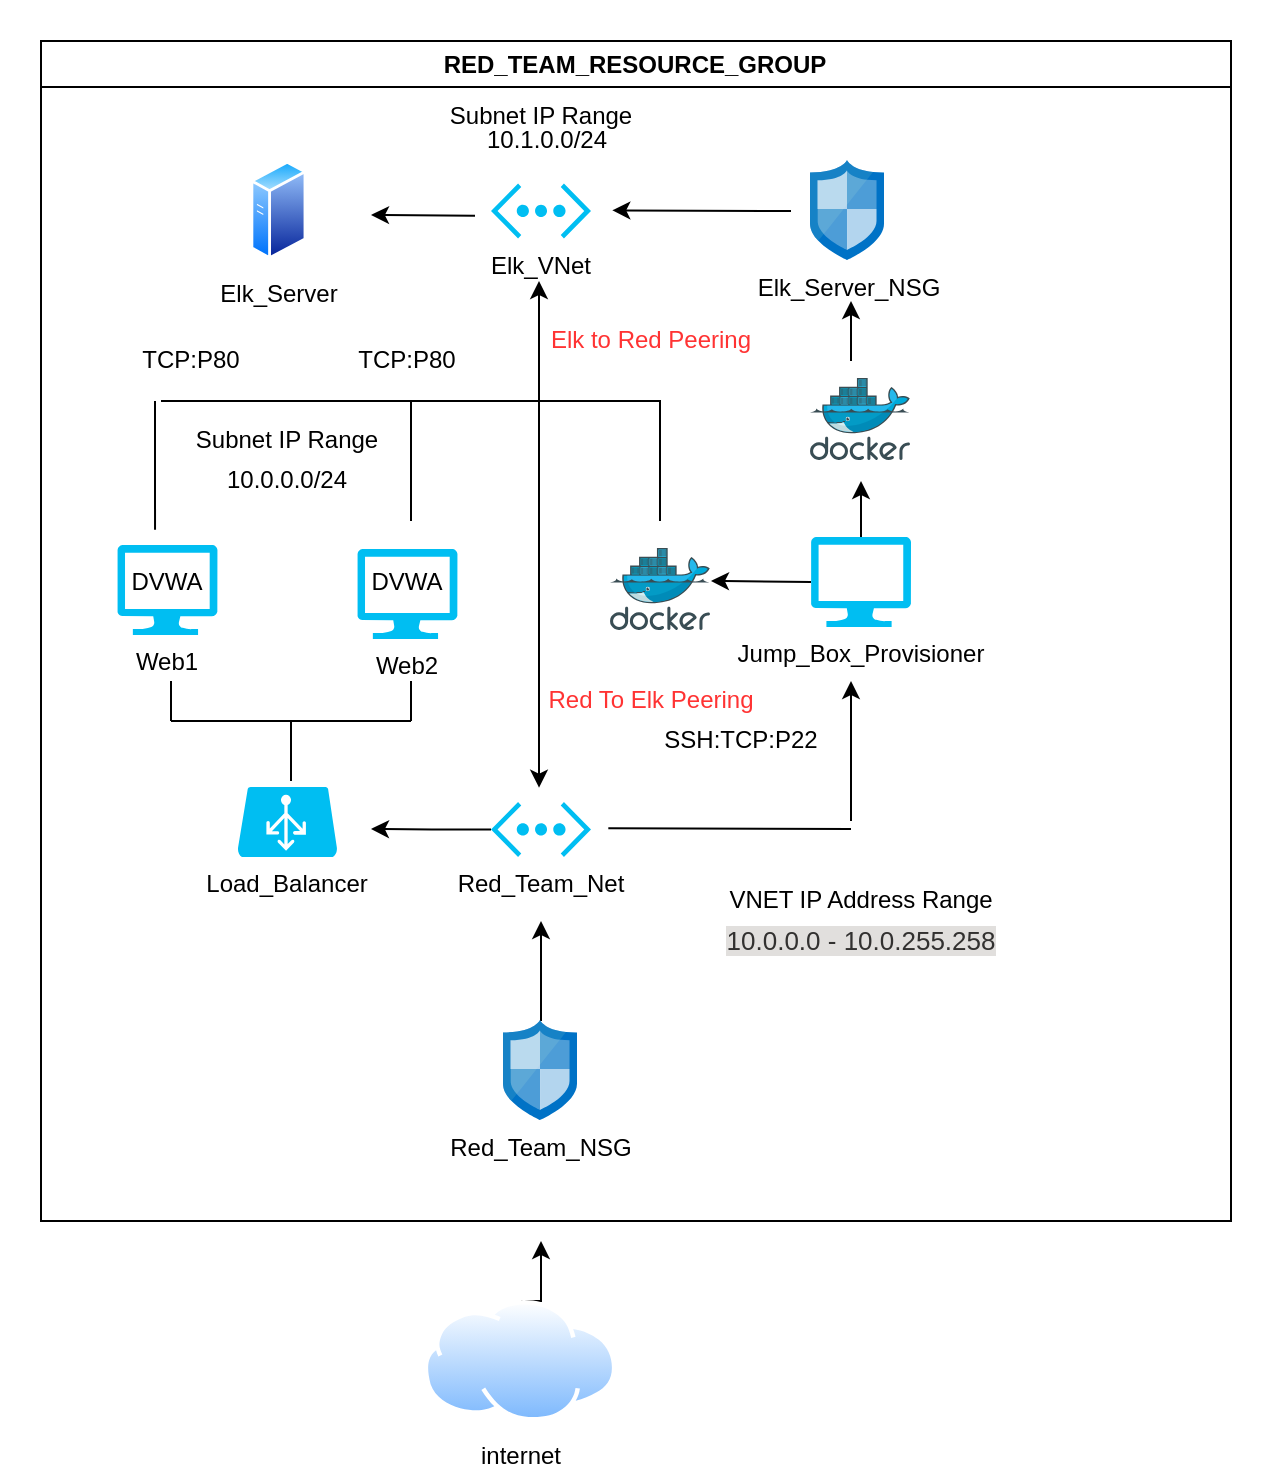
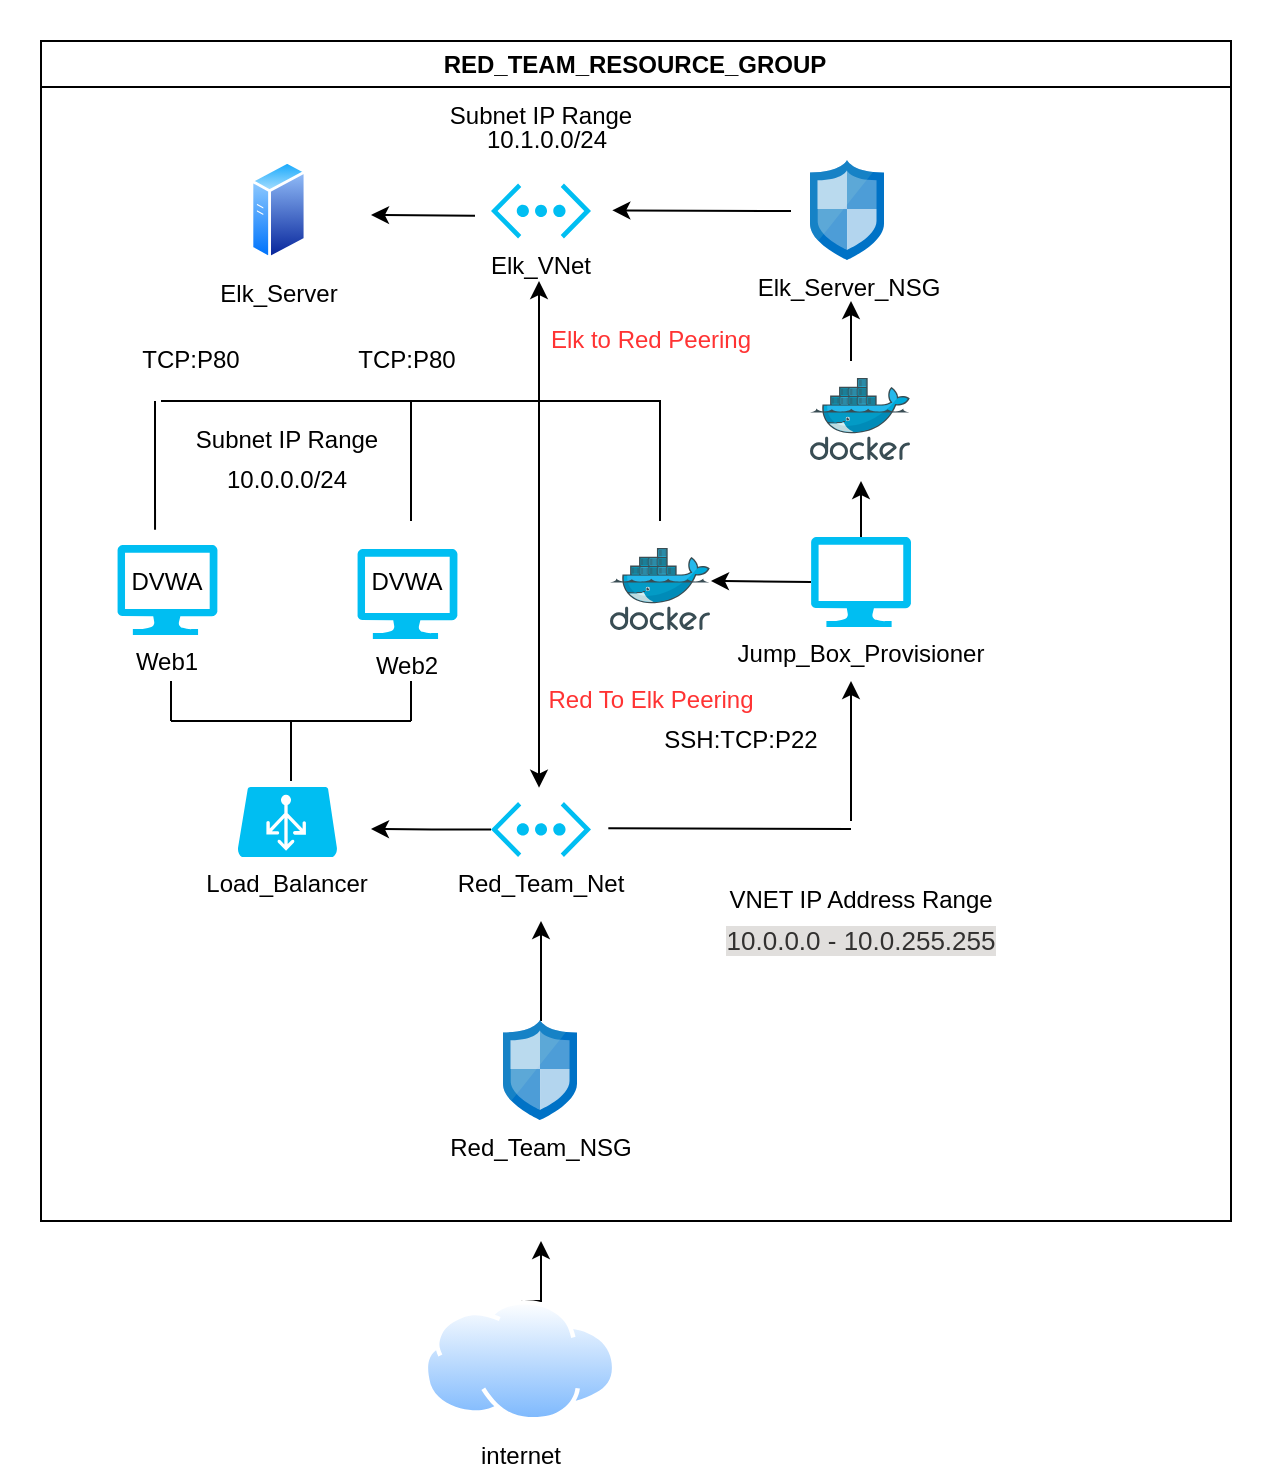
(862, 941) -> (862, 941)
